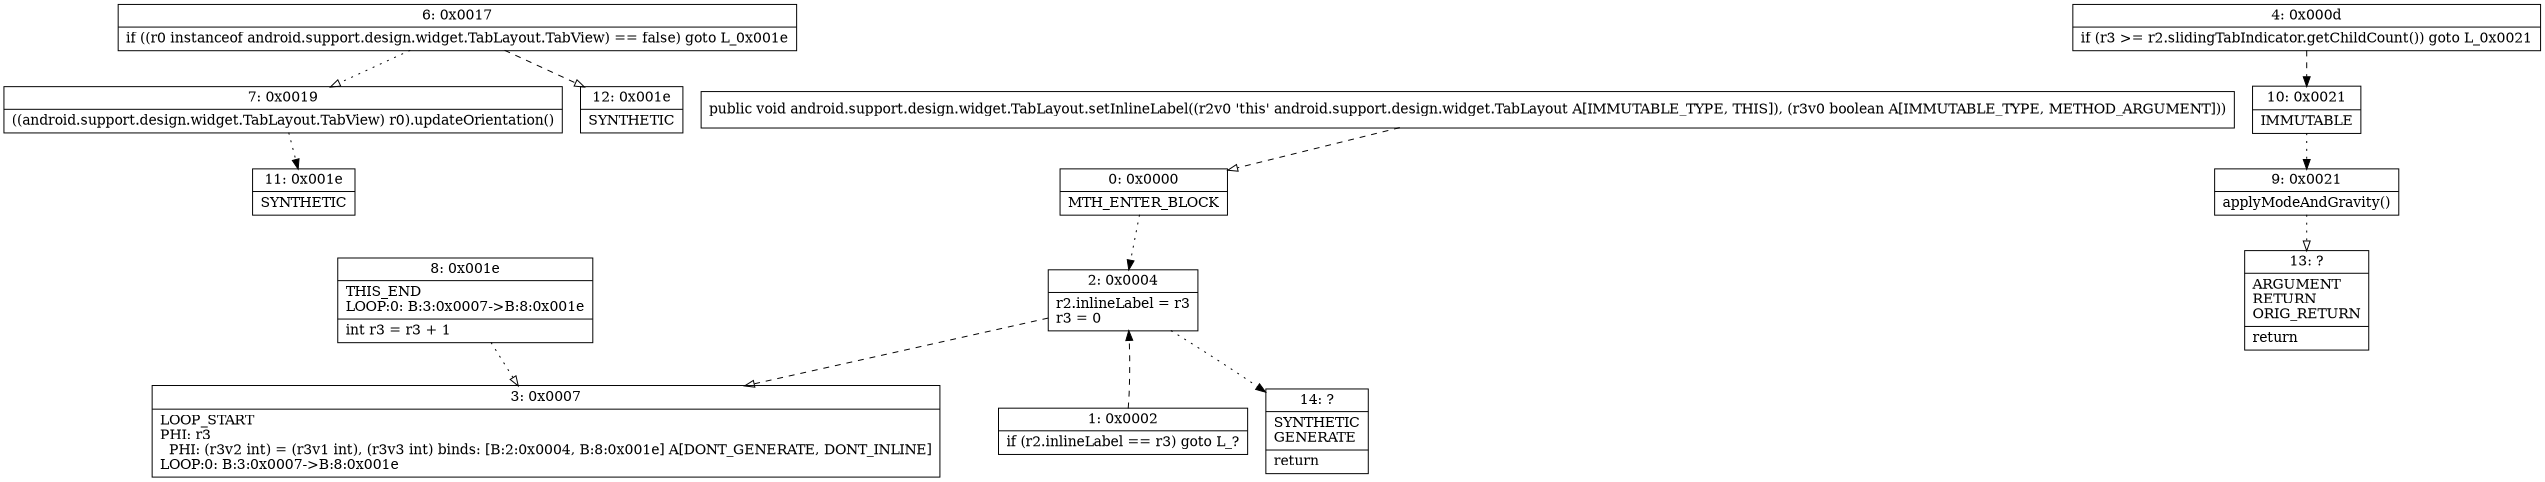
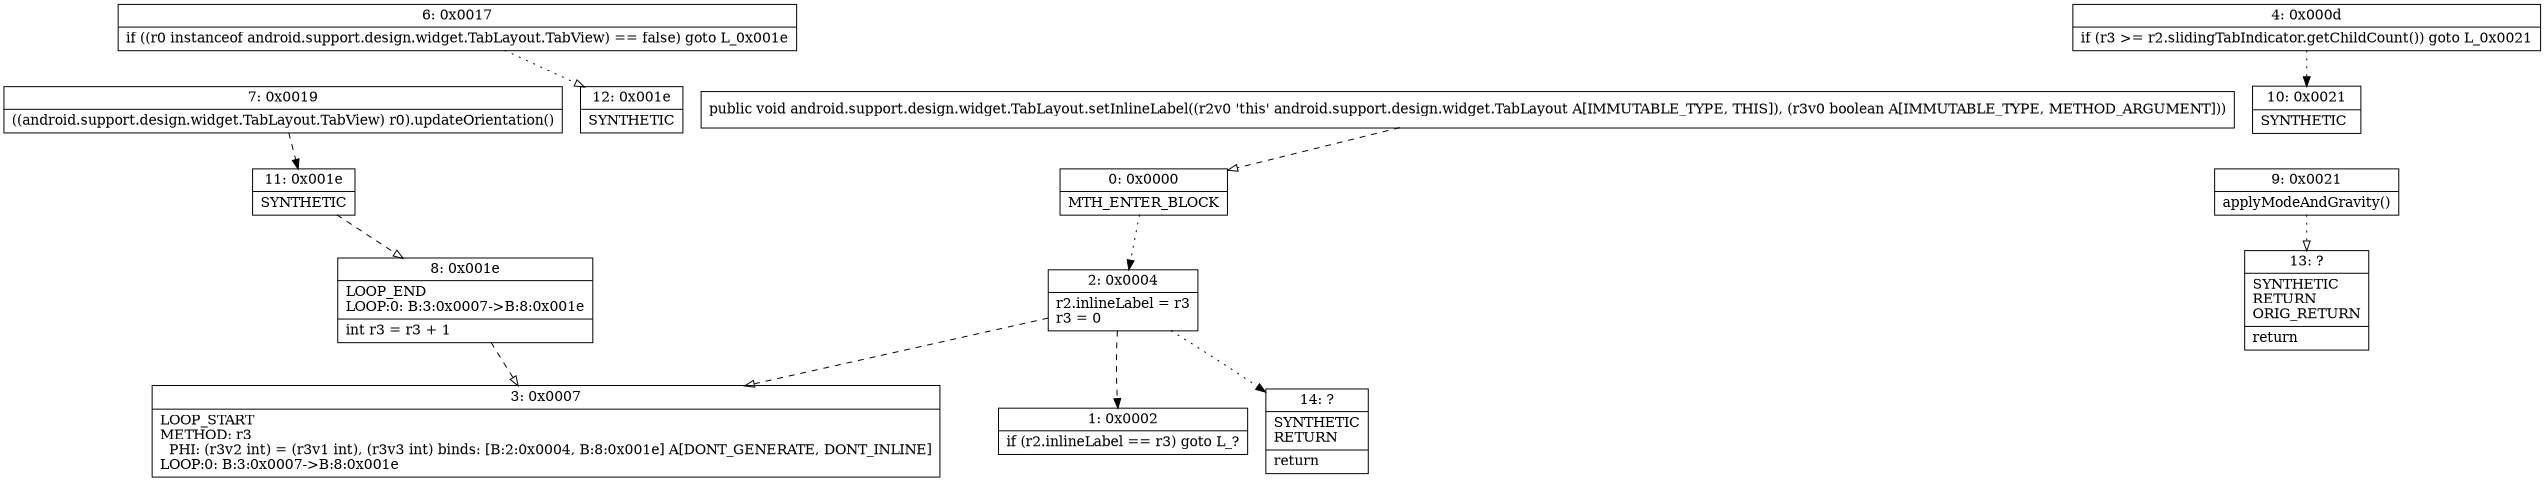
(2307, 64) -> (2307, 64)
(375, 67) -> none
(540, 67) -> (540, 67)
(2307, 121) -> (2304, 121)
(292, 146) -> (292, 146)
(2307, 146) -> none
none -> (366, 234)
(2297, 285) -> (2296, 285)
(384, 292) -> (386, 292)
(502, 360) -> (502, 360)
(1130, 374) -> (1116, 365)
(188, 435) -> (208, 435)
(1315, 438) -> (1306, 438)
